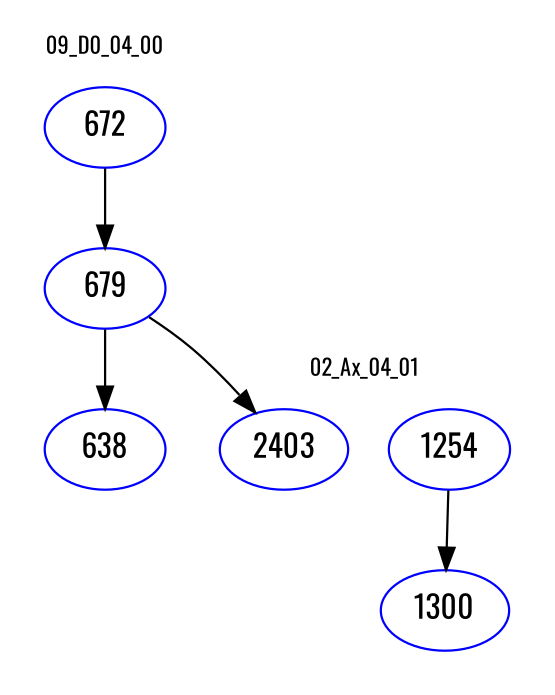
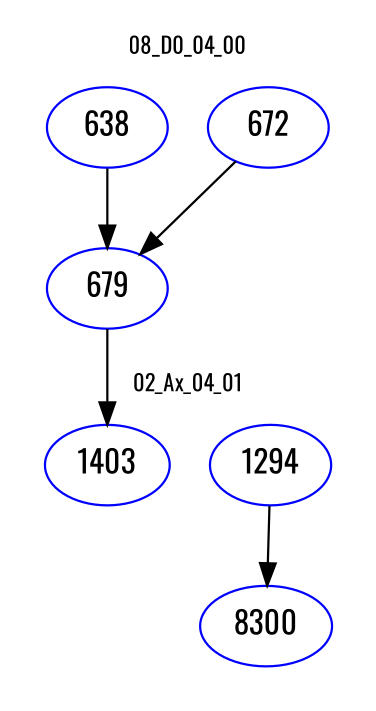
(105, 48) -> (188, 48)
(105, 358) -> (107, 197)
(284, 449) -> (107, 465)
(449, 449) -> (271, 465)
(445, 610) -> (266, 626)
